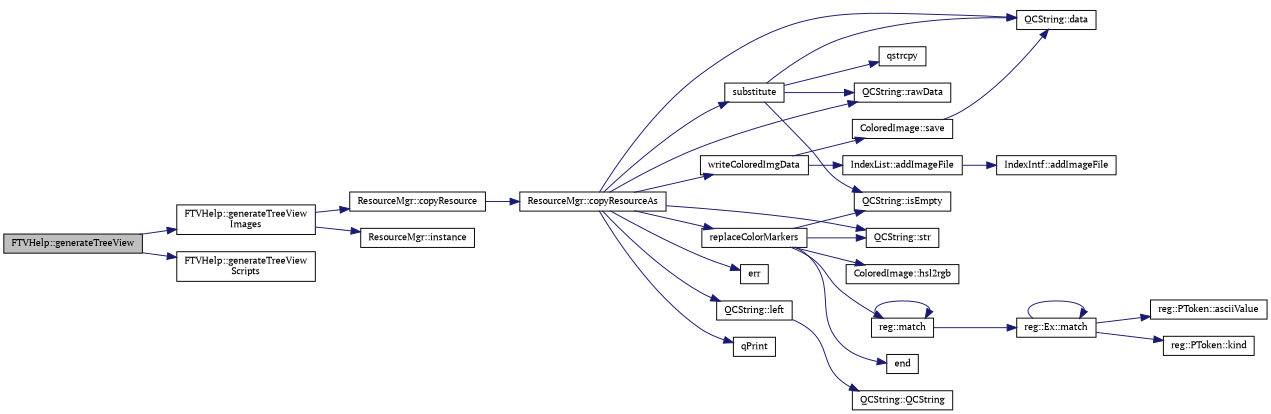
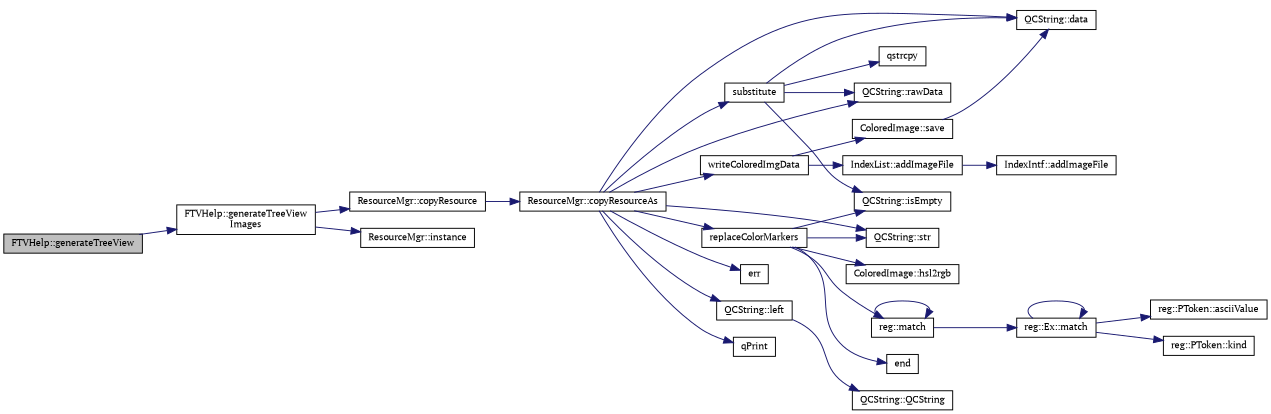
(246, 267) -> none
